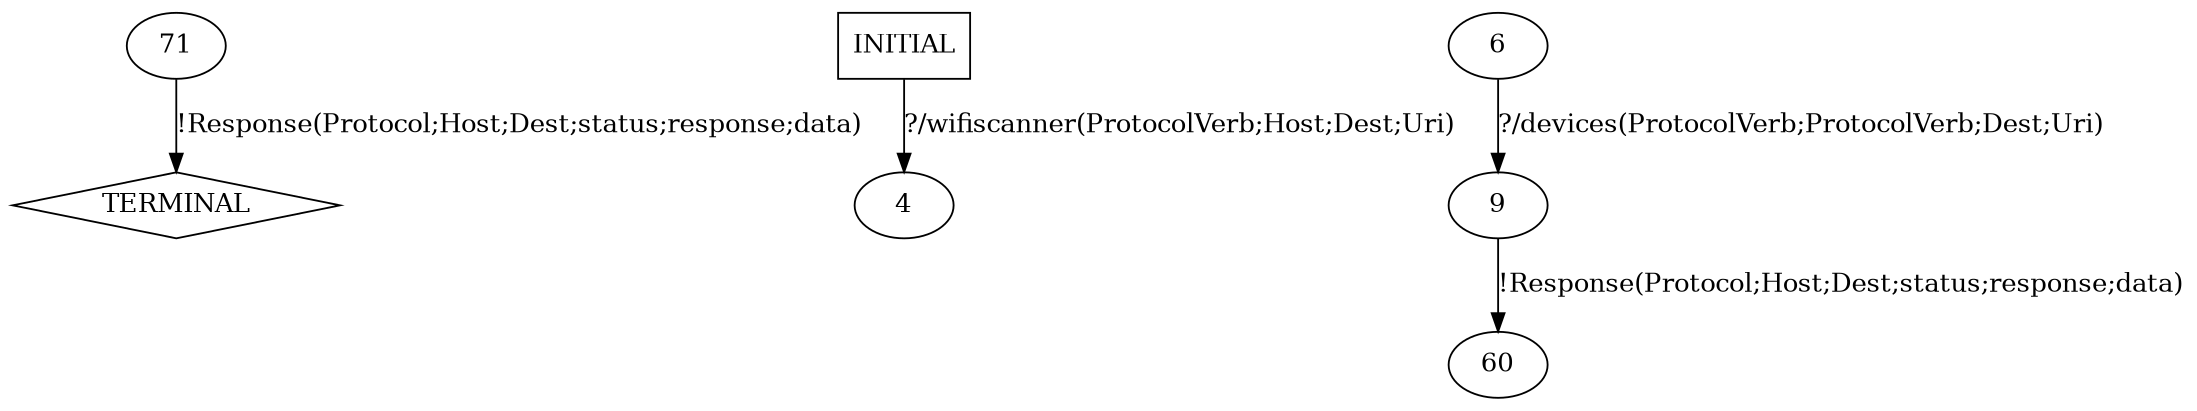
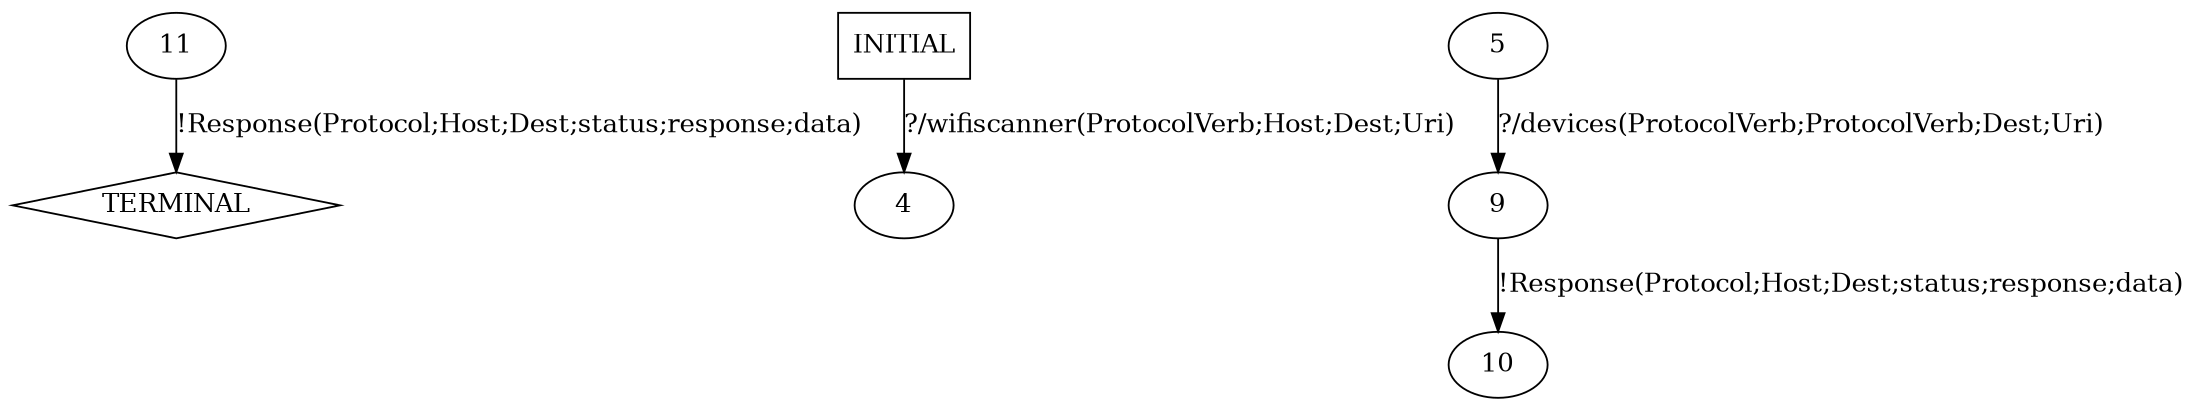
(176, 46) -> (176, 46)
(1498, 46) -> (1498, 46)
(1498, 365) -> (1498, 365)
